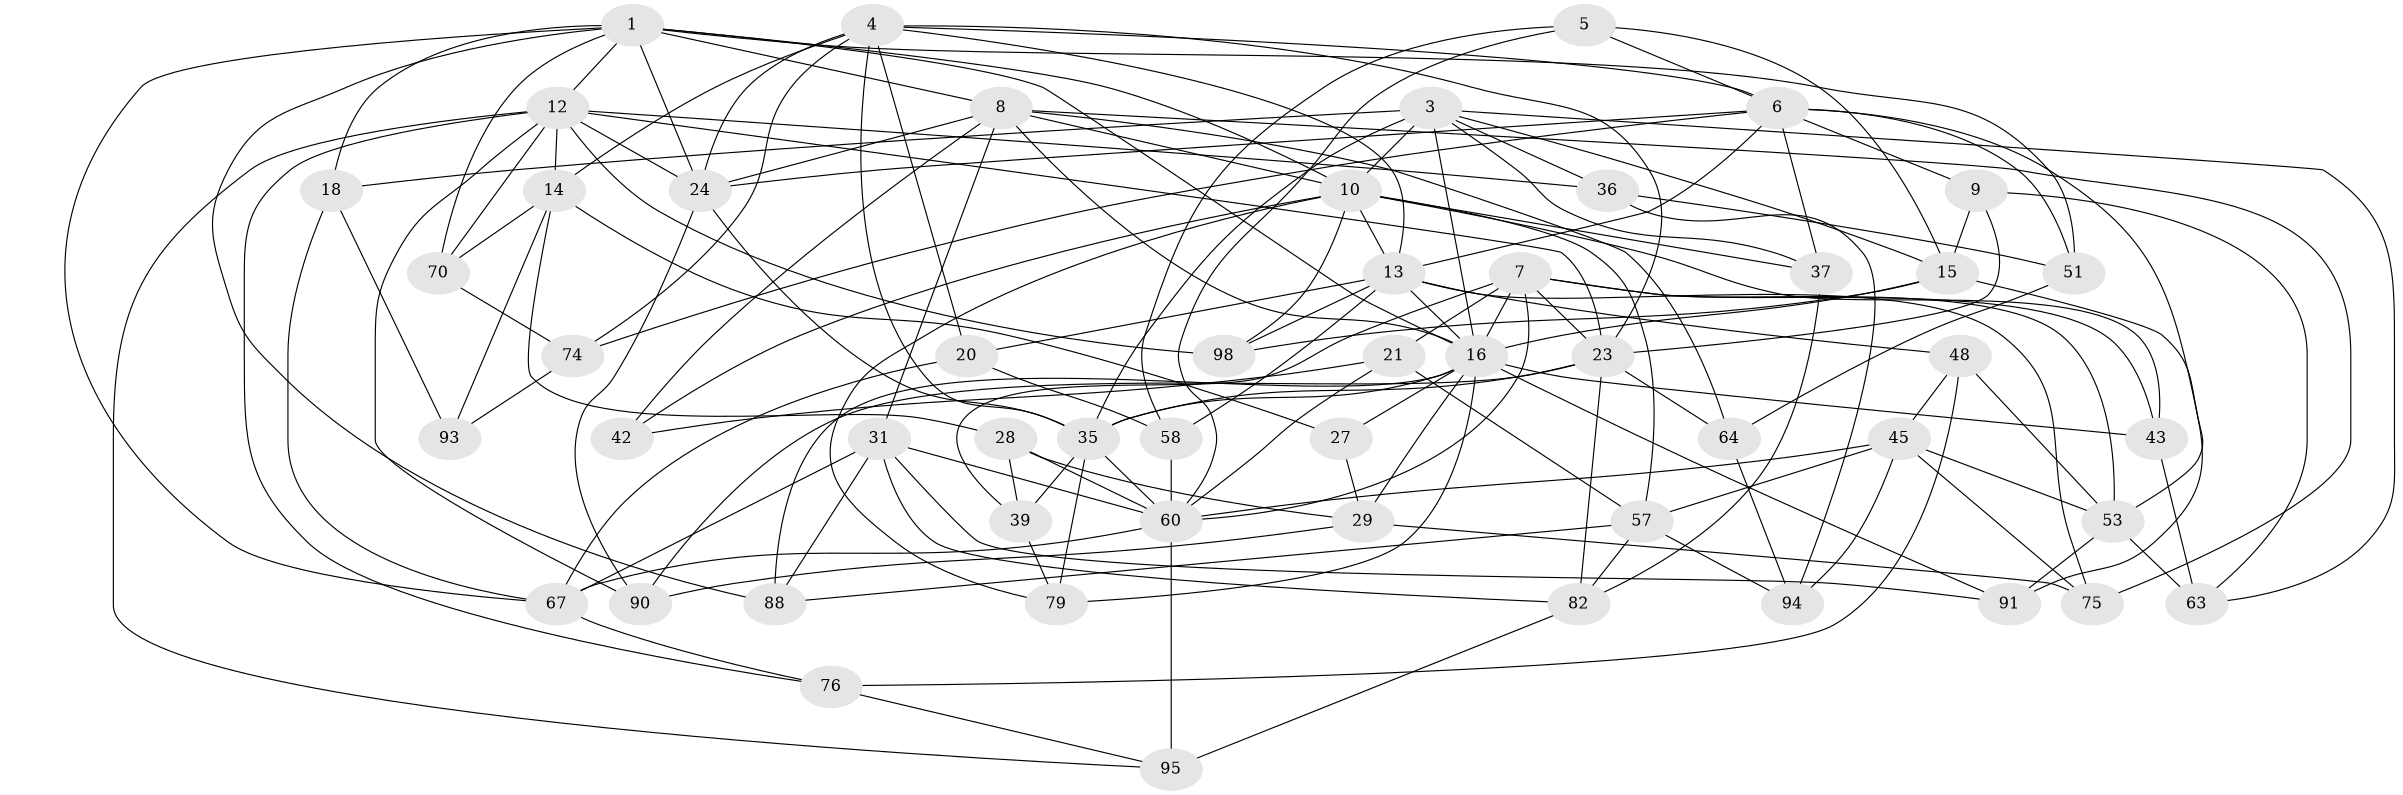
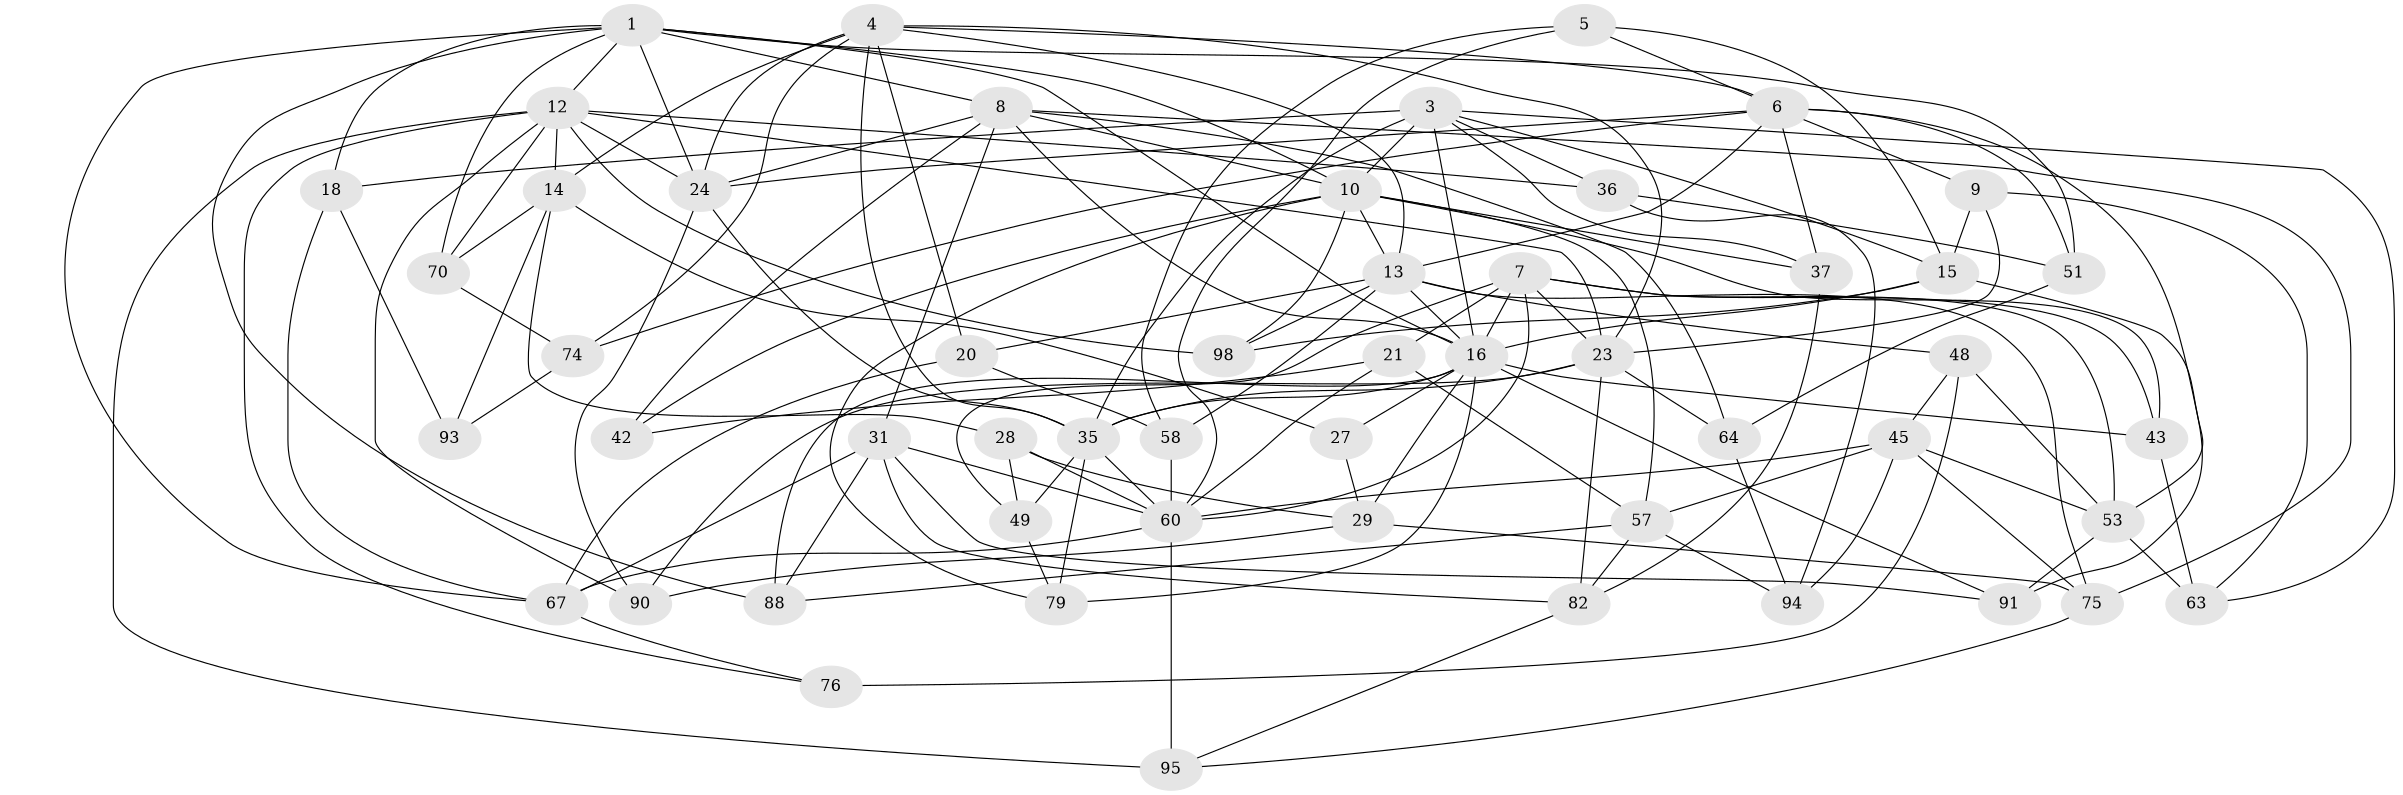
(1021, 521) -> (1021, 521)
(1001, 728) -> (1640, 716)
